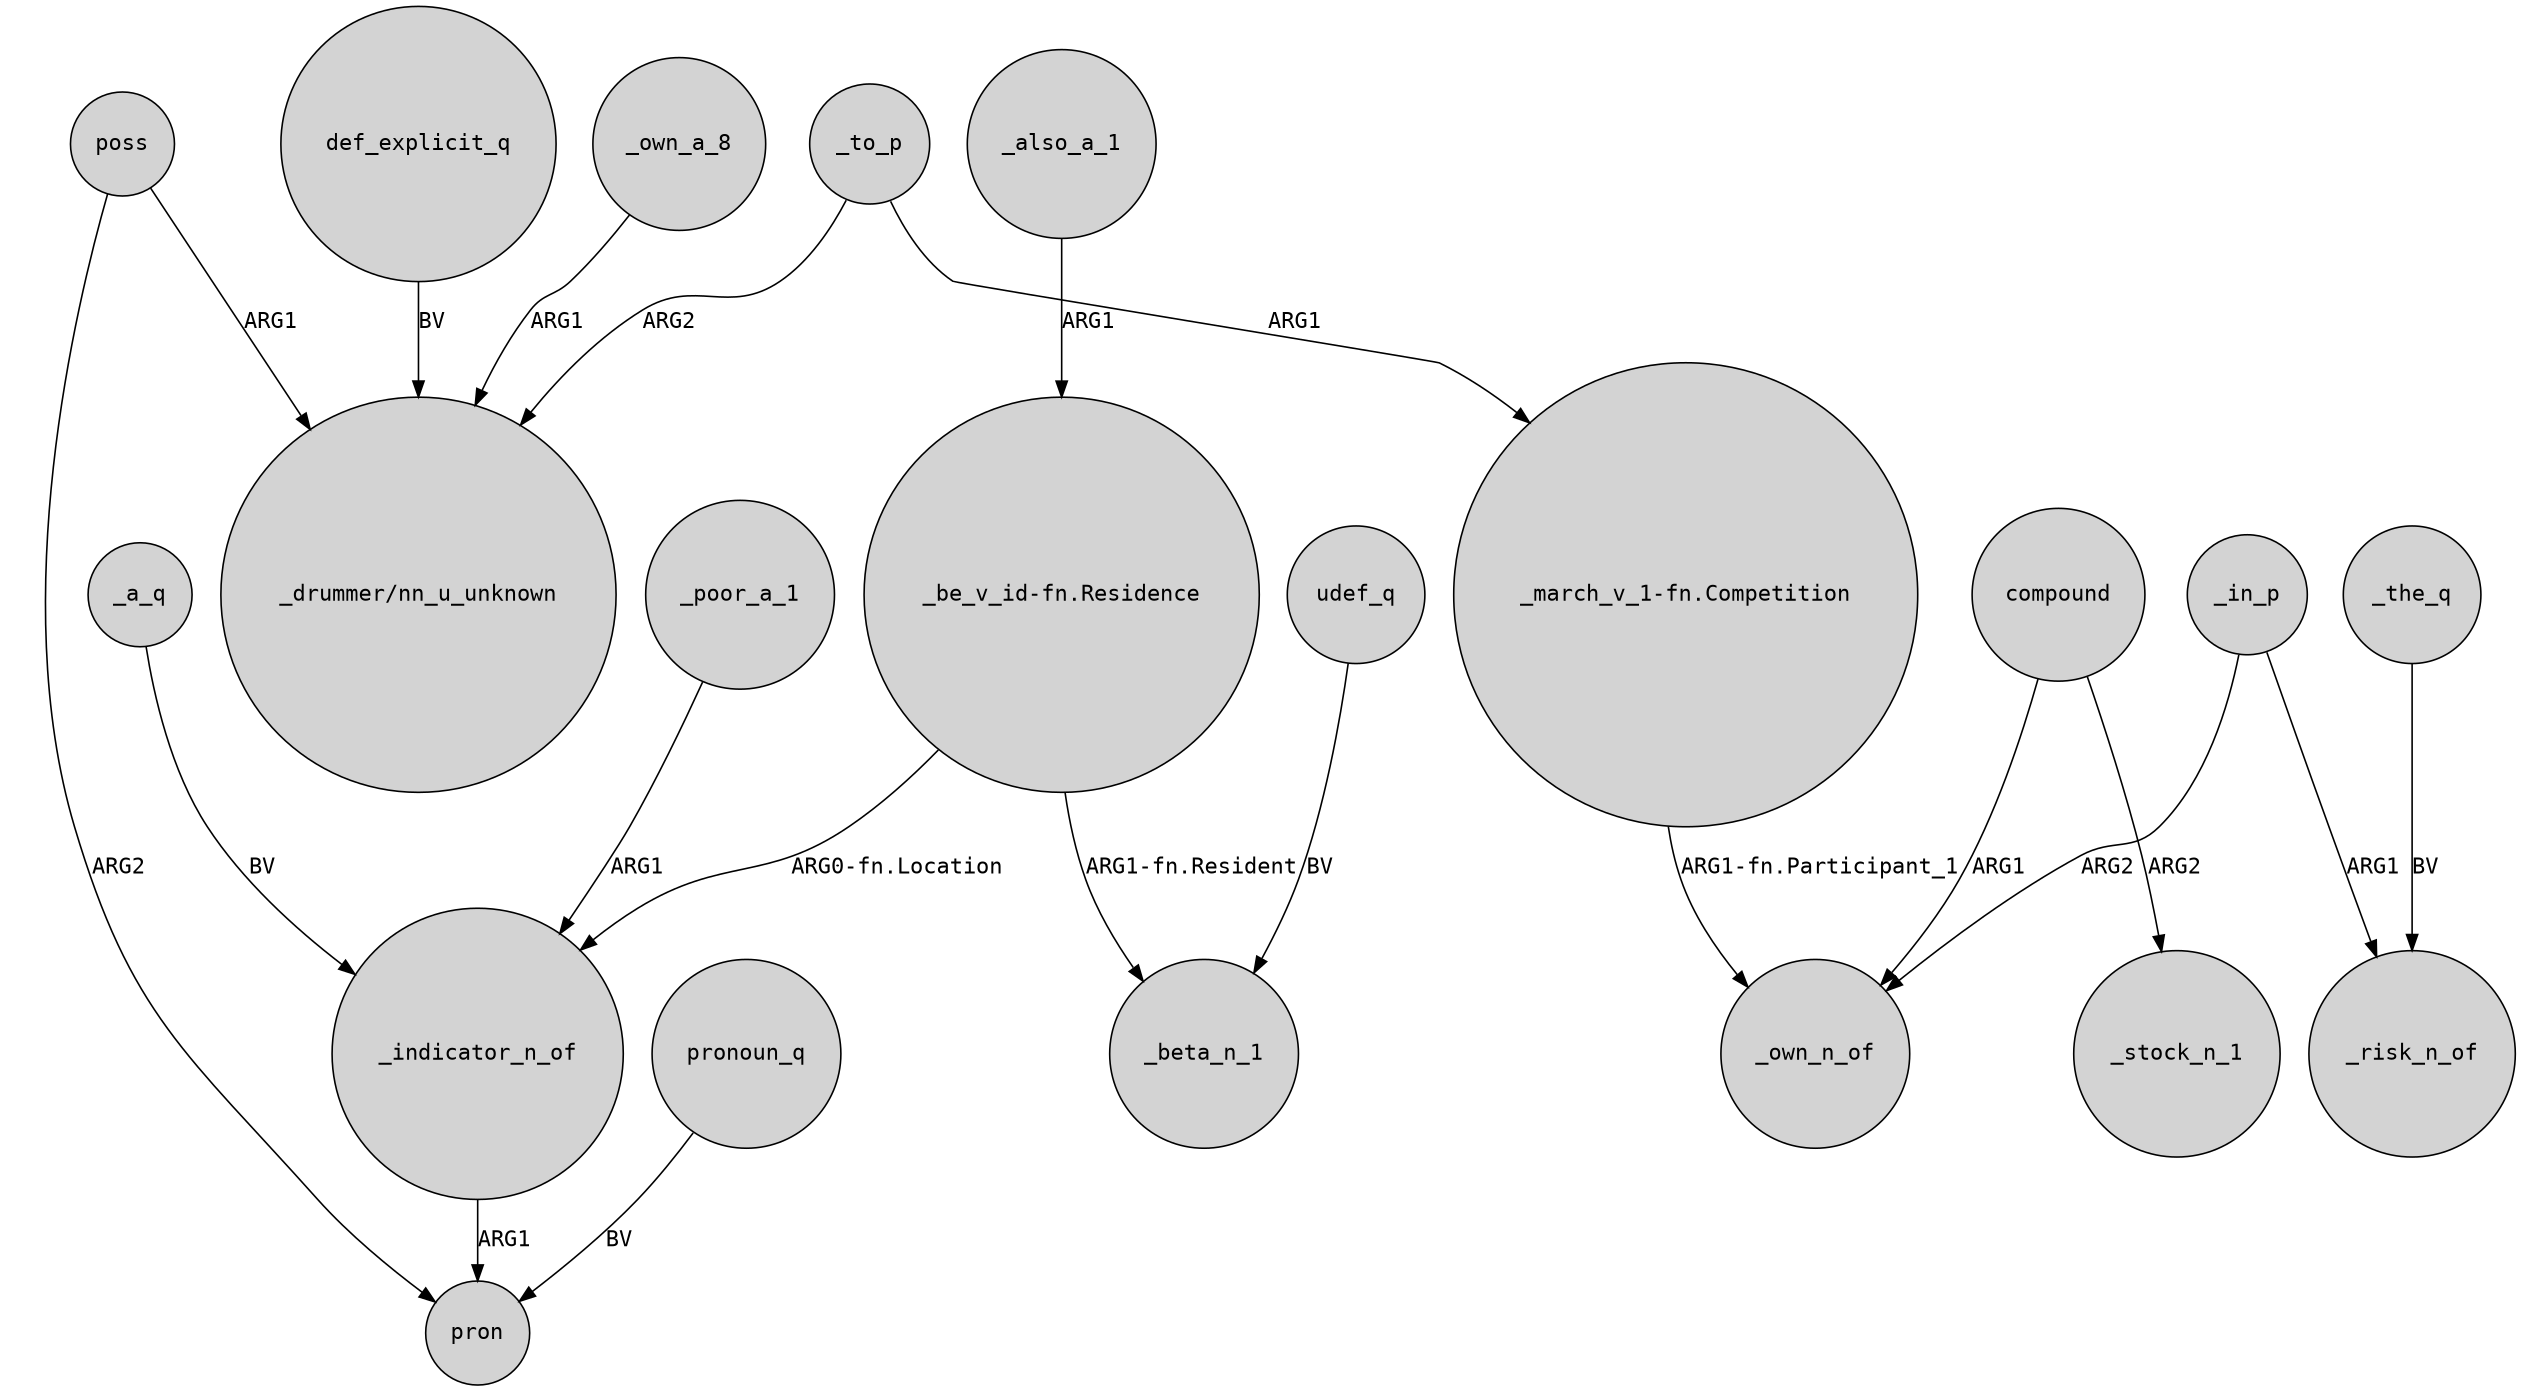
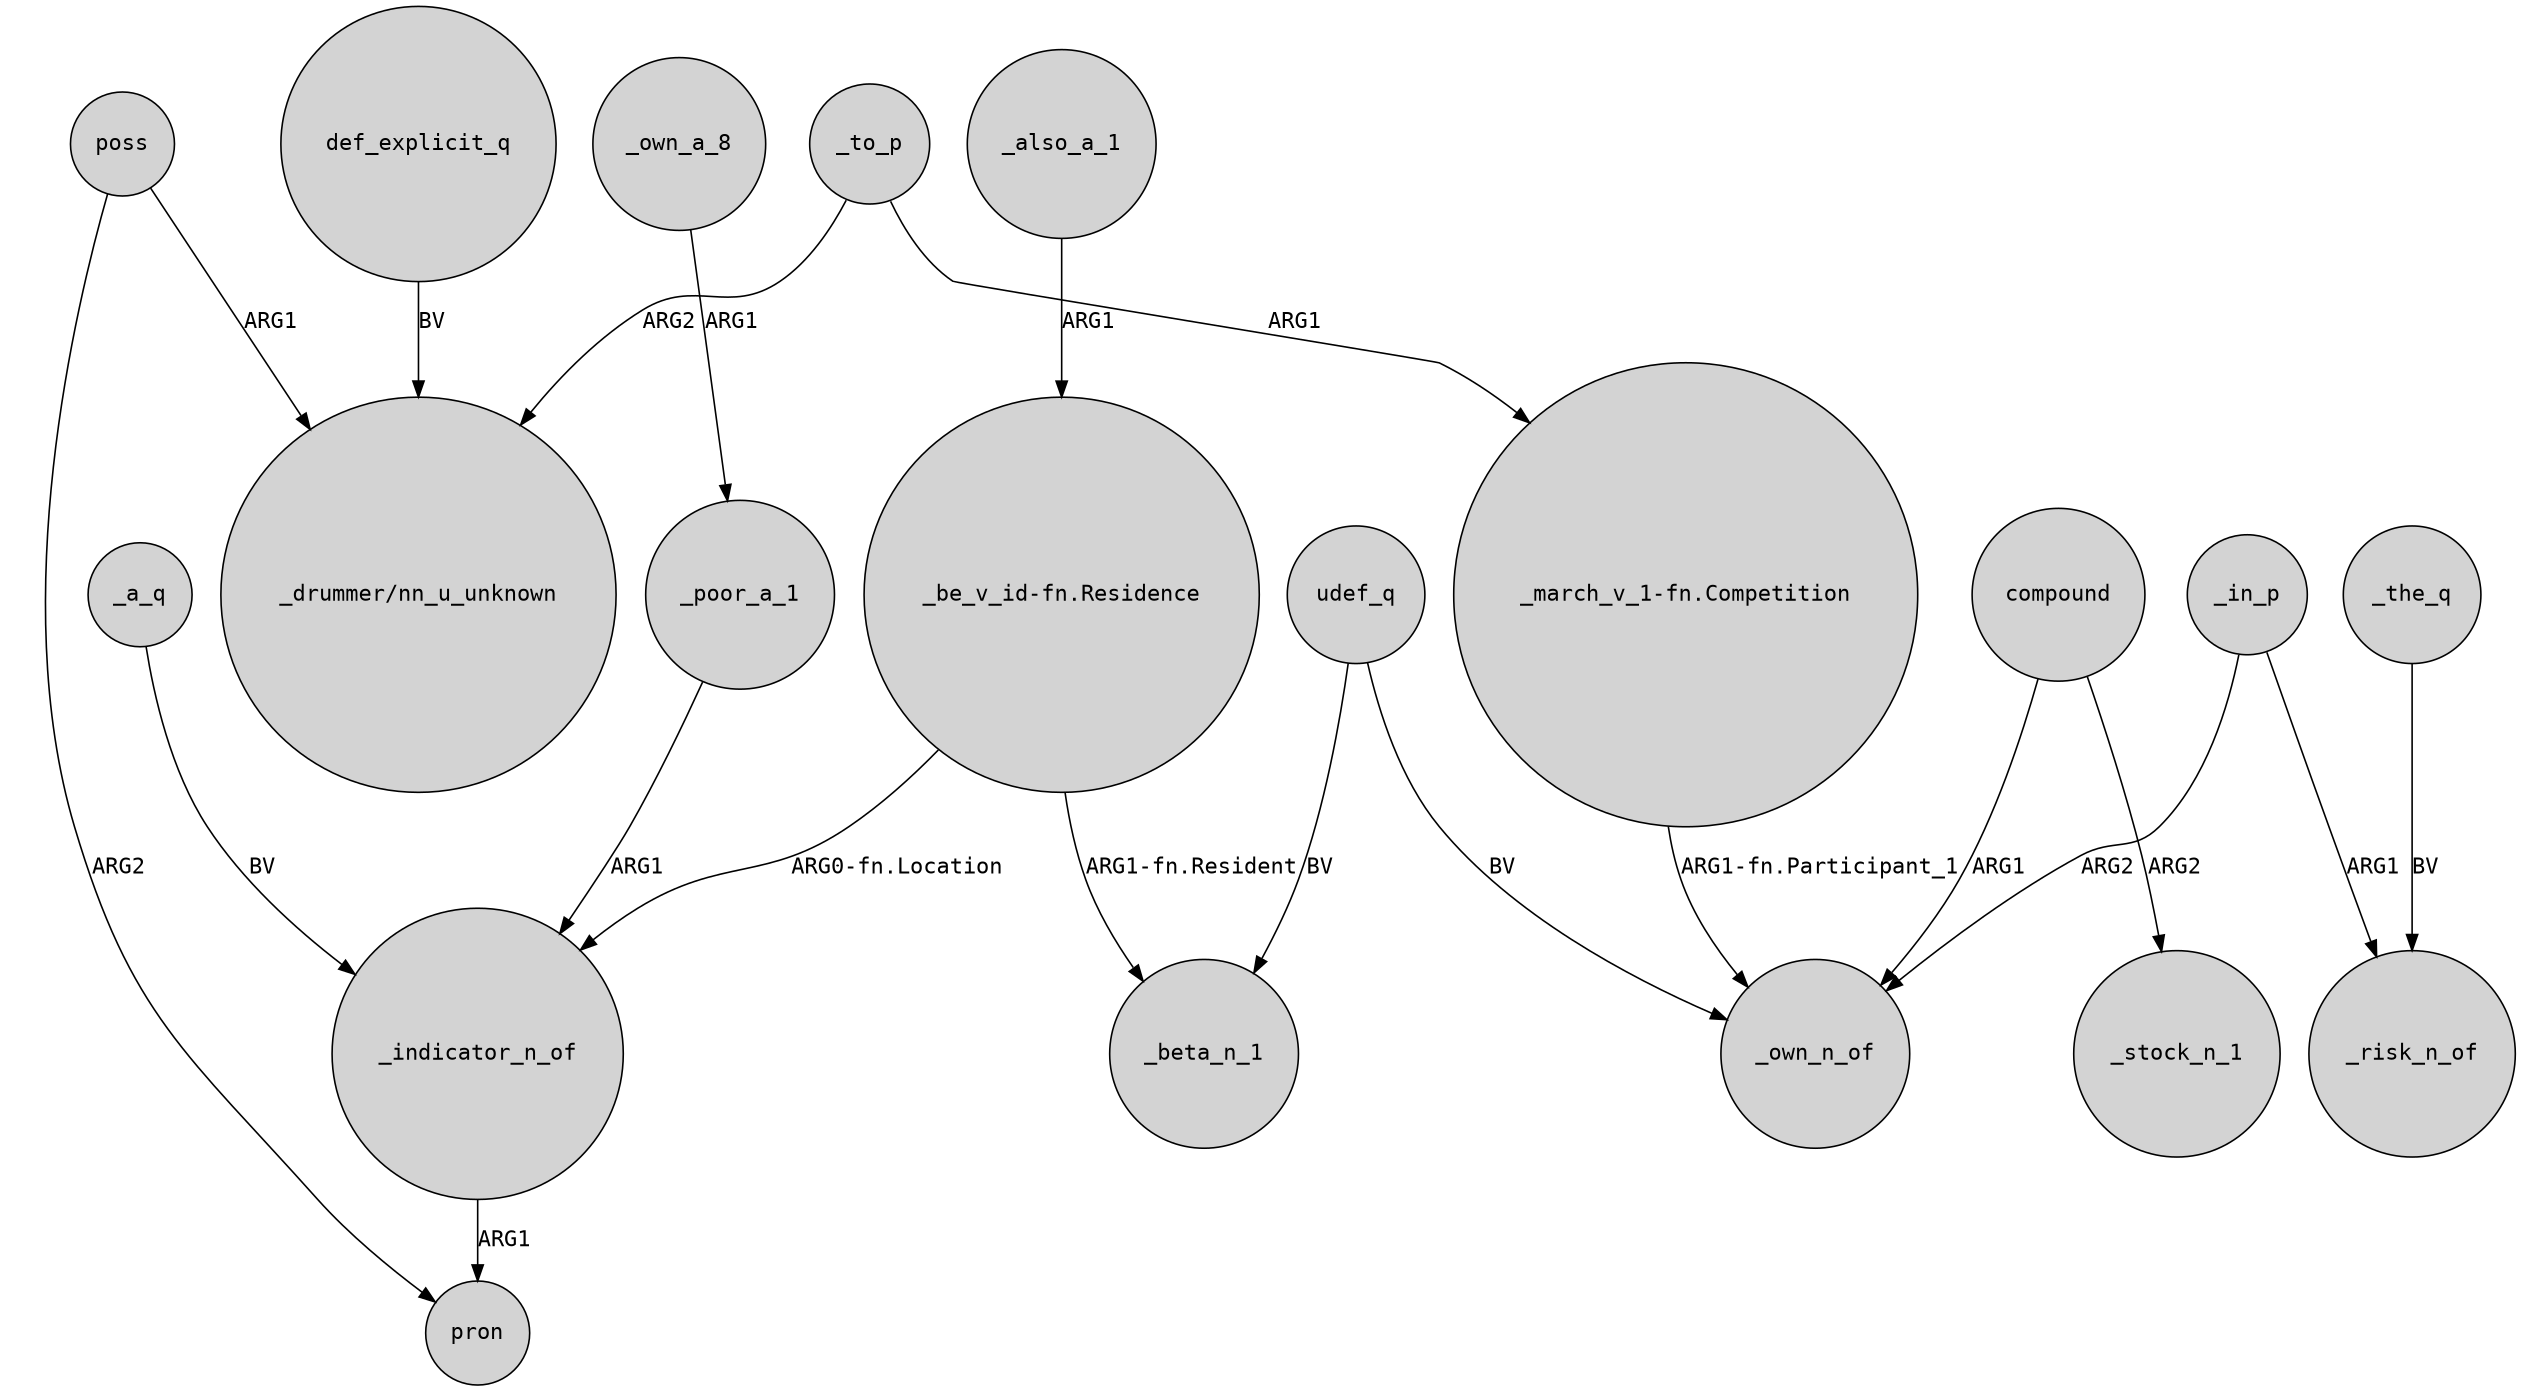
(548, 296) -> (708, 357)
none -> (1493, 881)
(746, 1054) -> none
